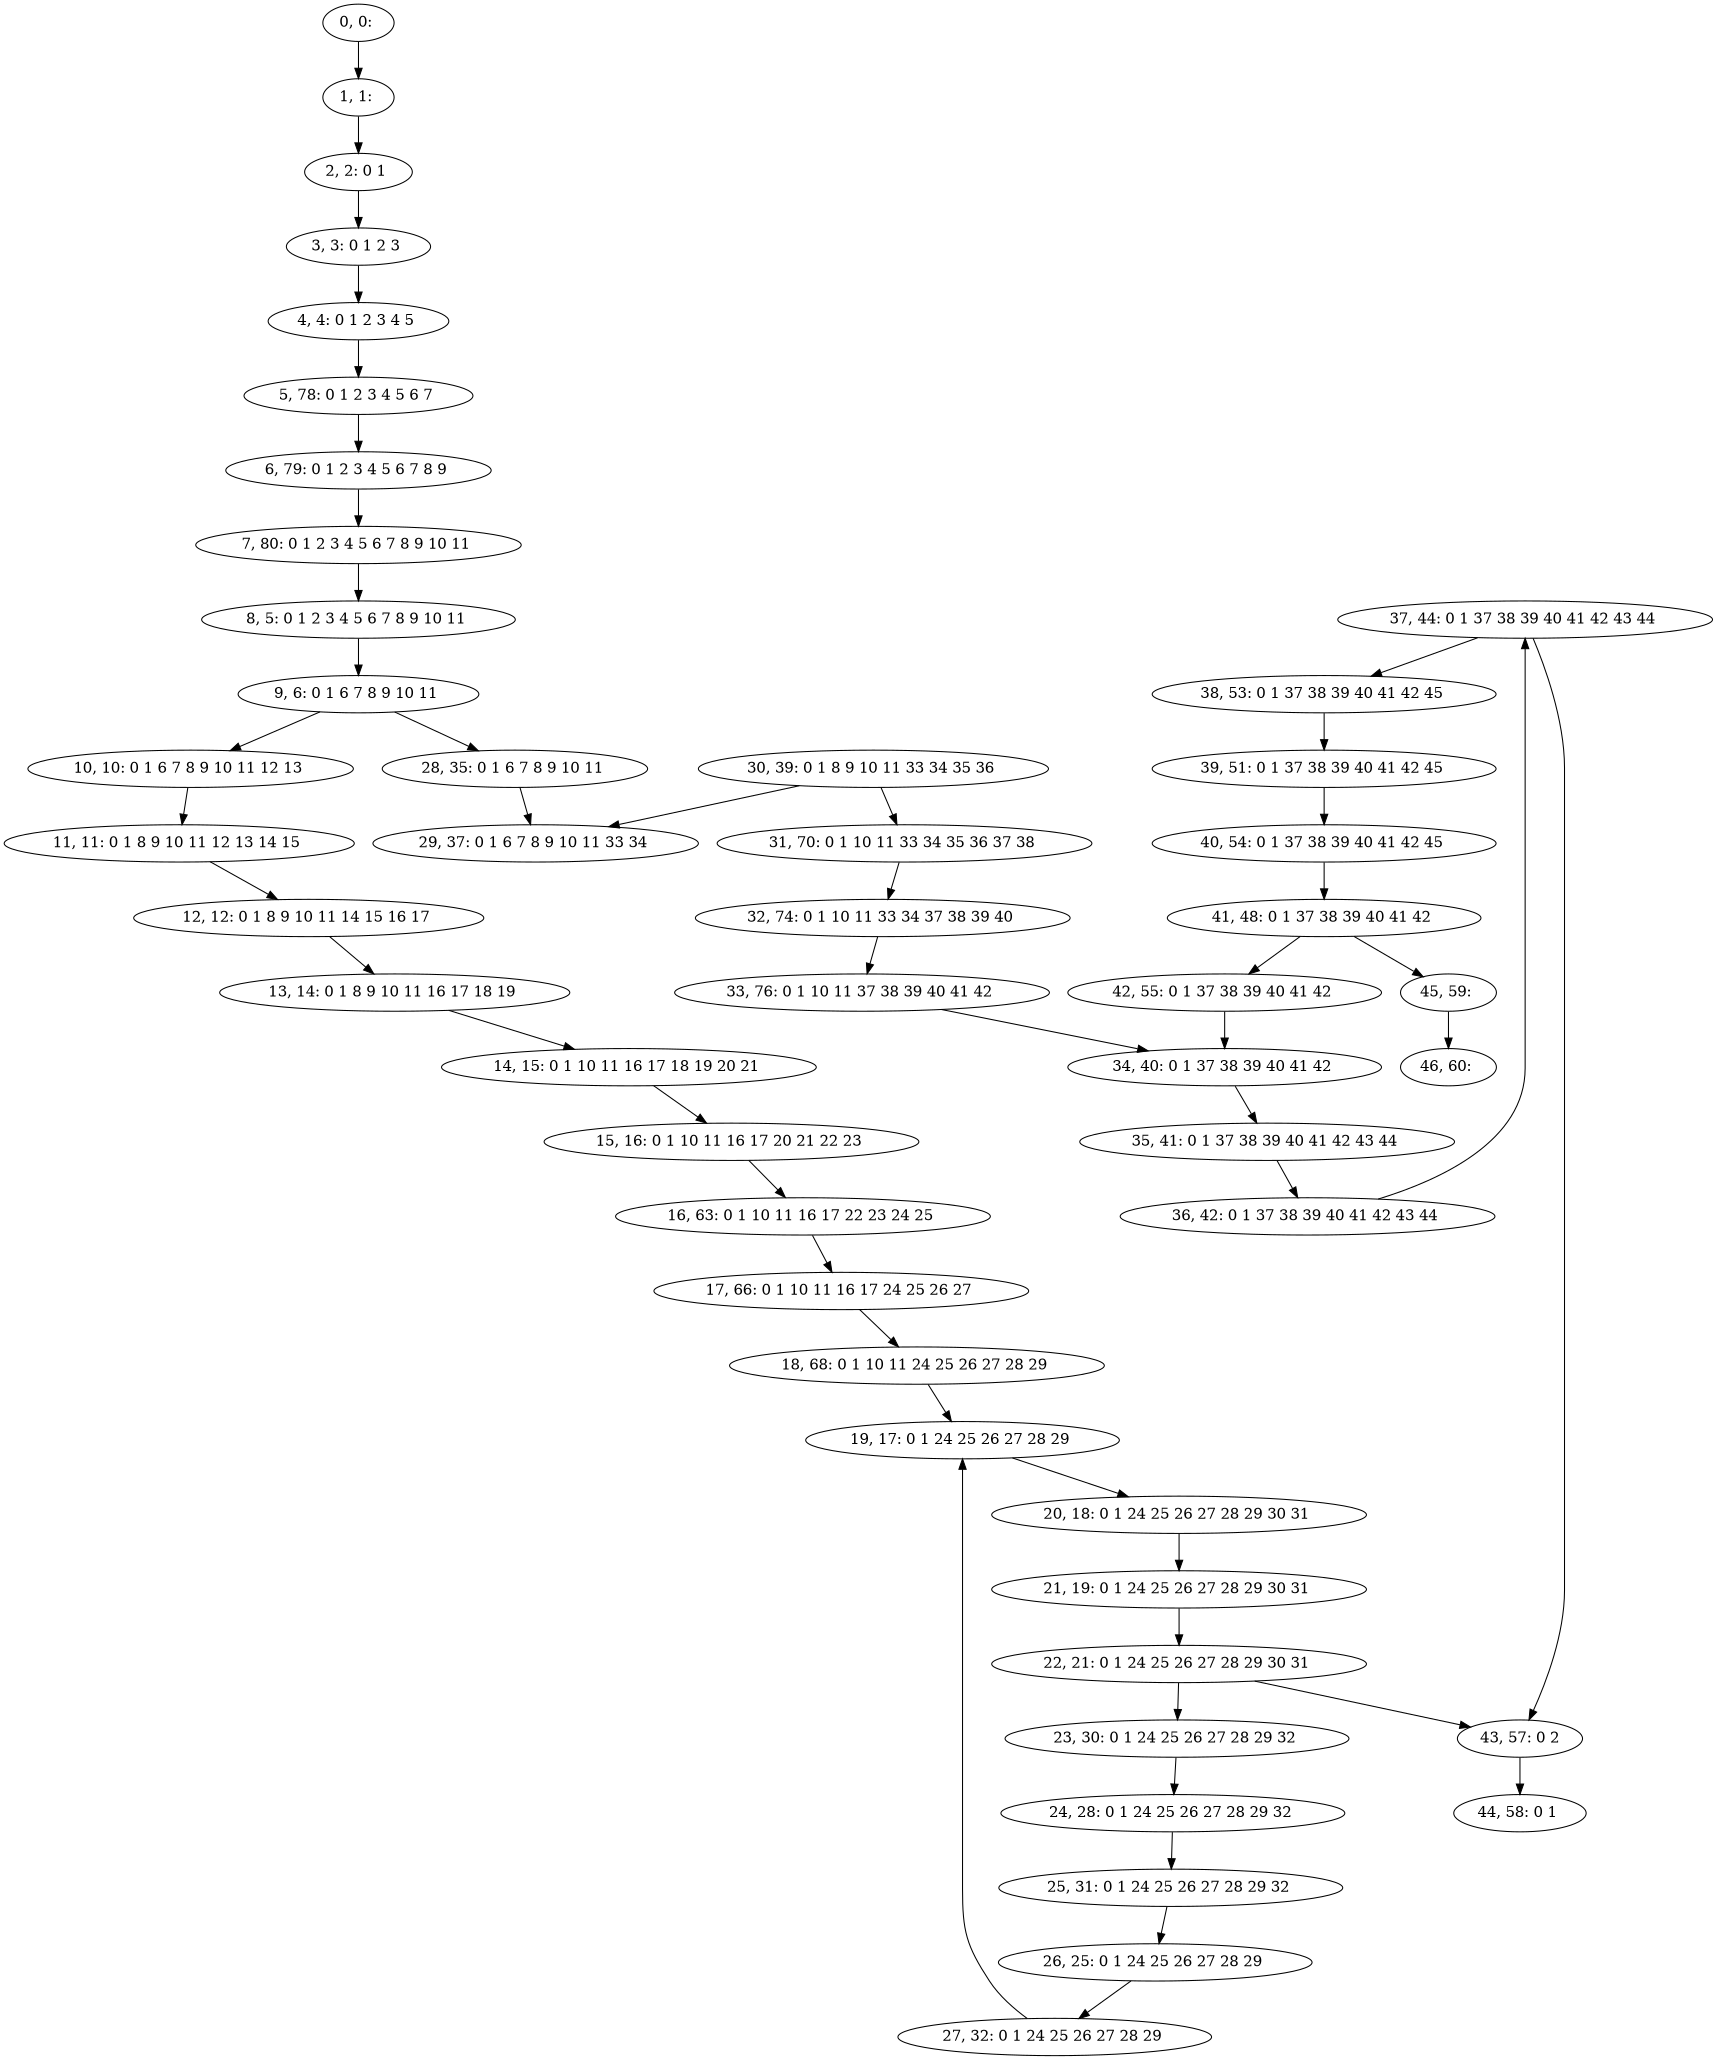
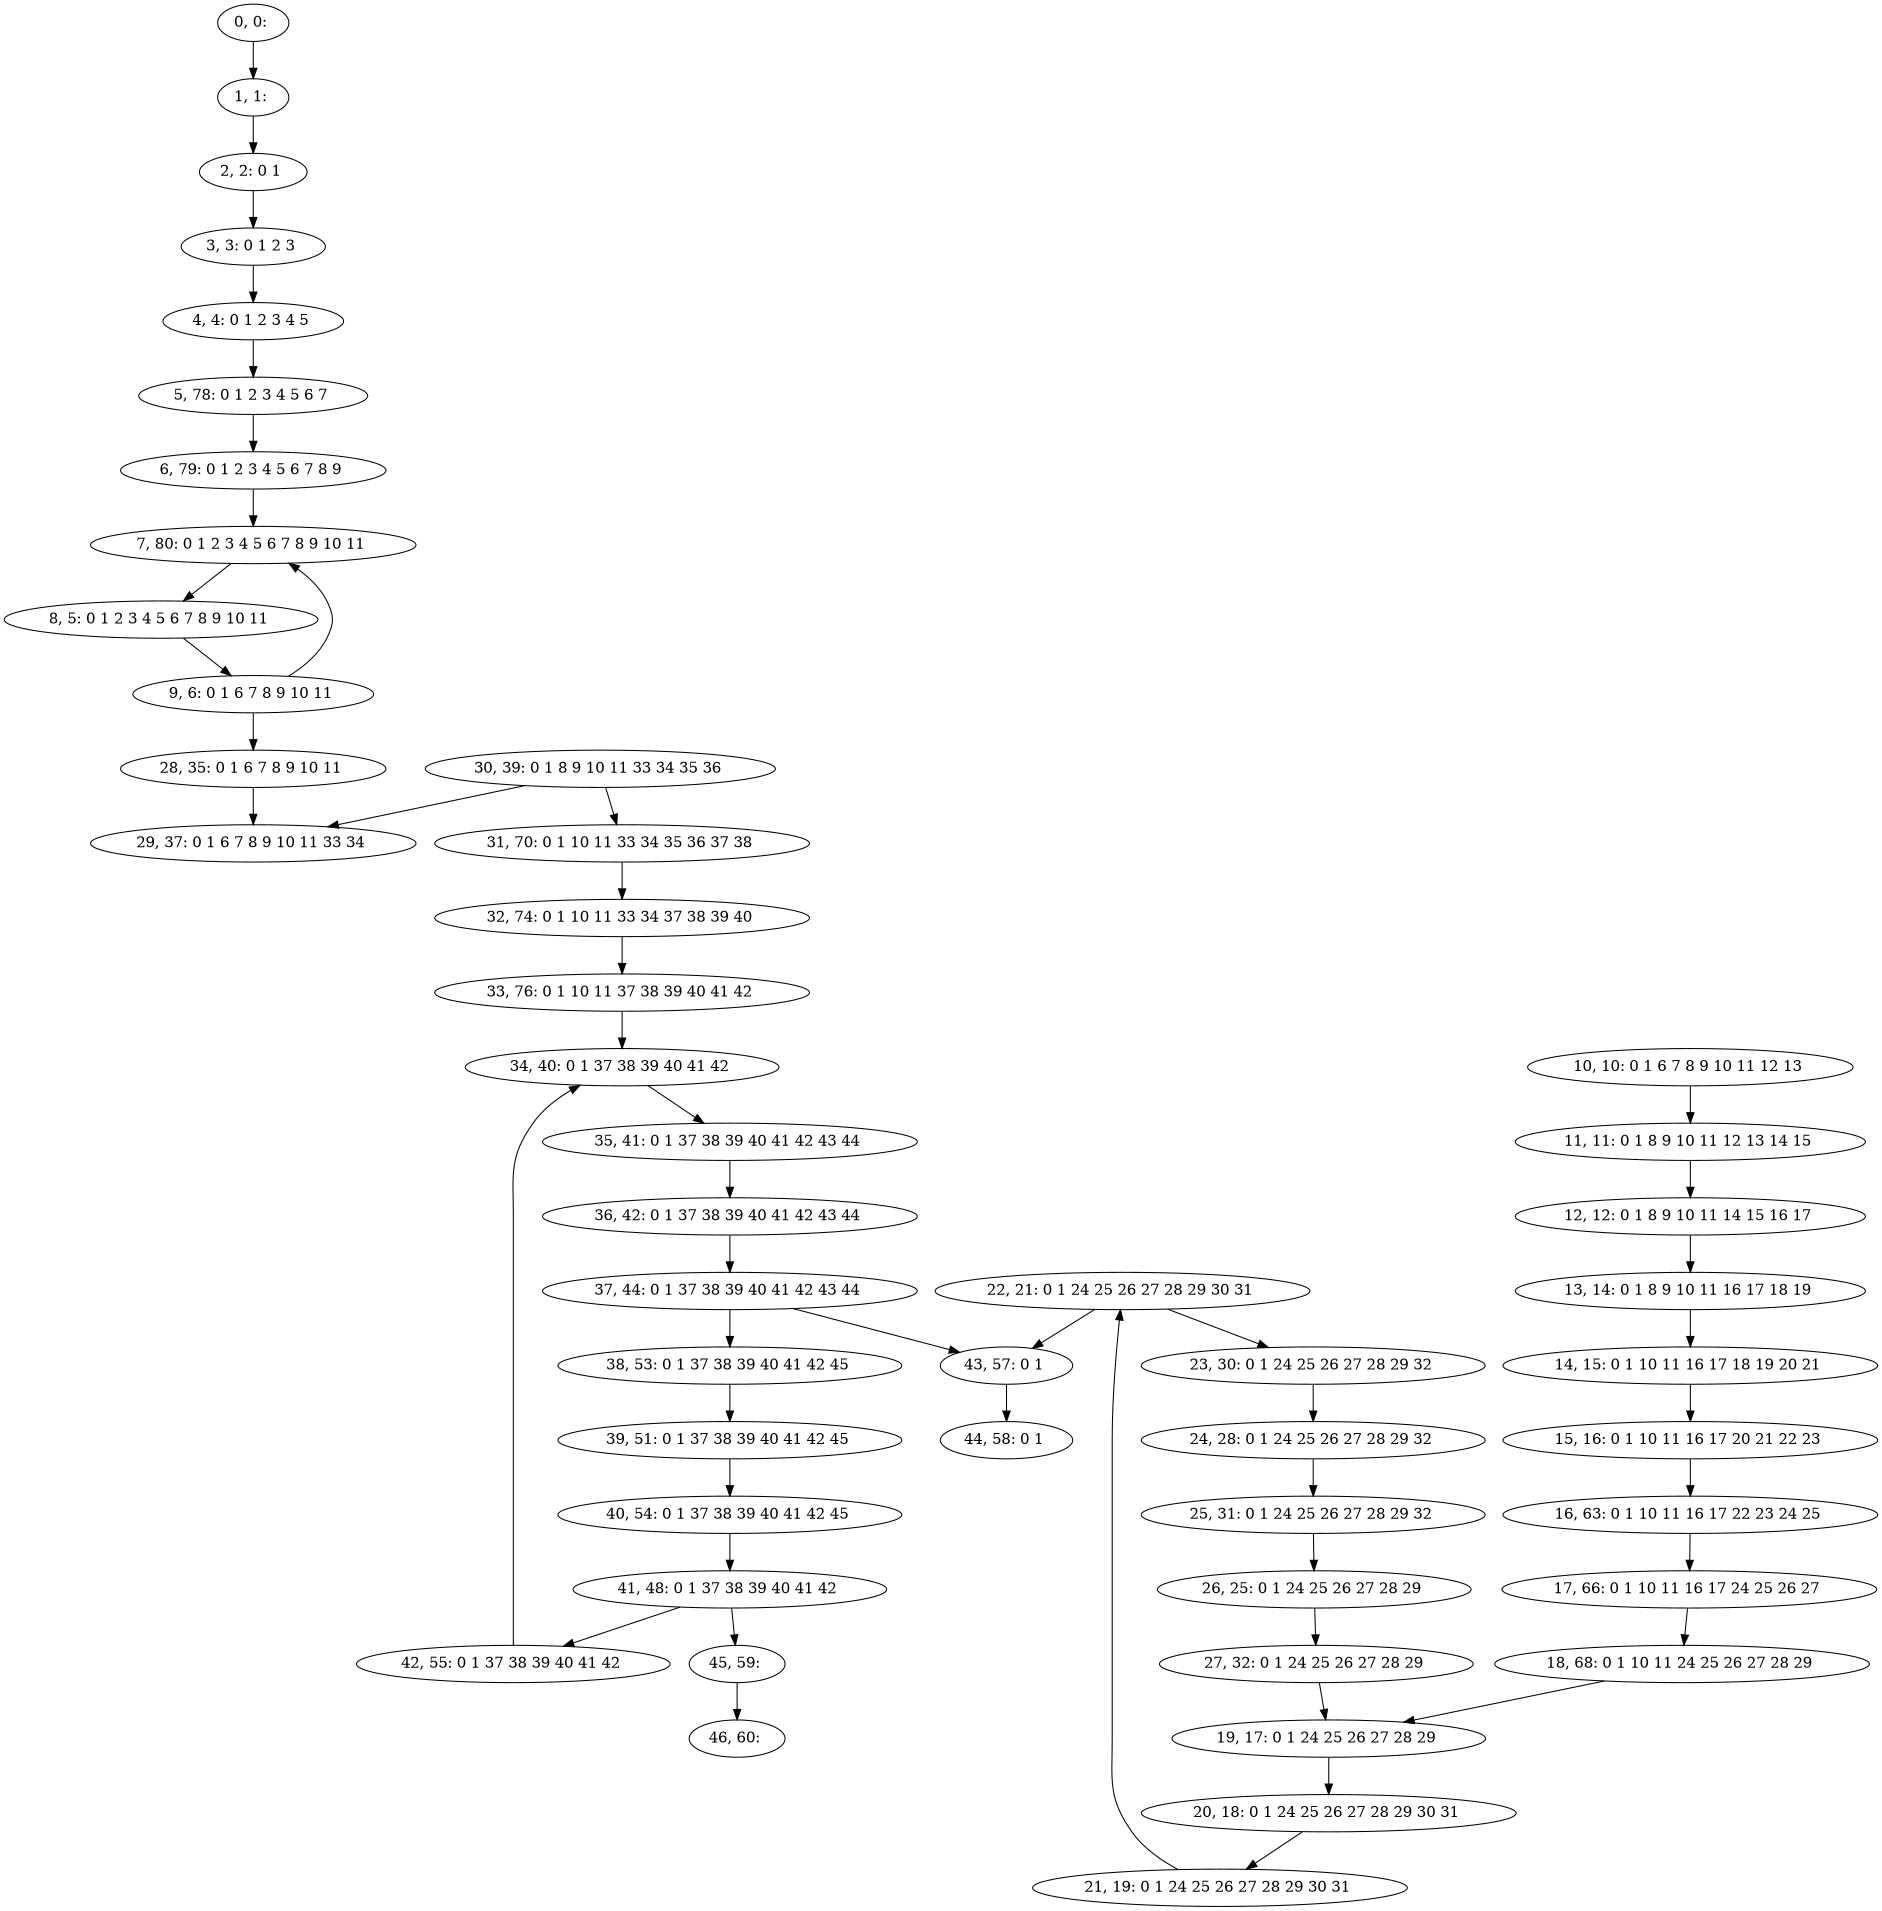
(280, 729) -> (332, 625)
(1520, 1739) -> (1007, 1366)
